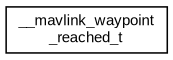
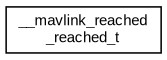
(87, 30) -> (84, 30)
